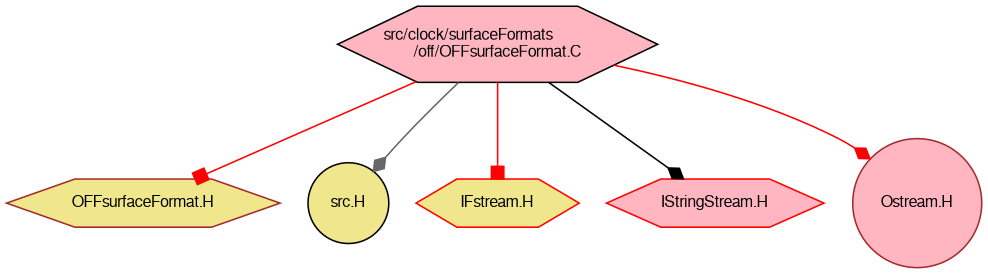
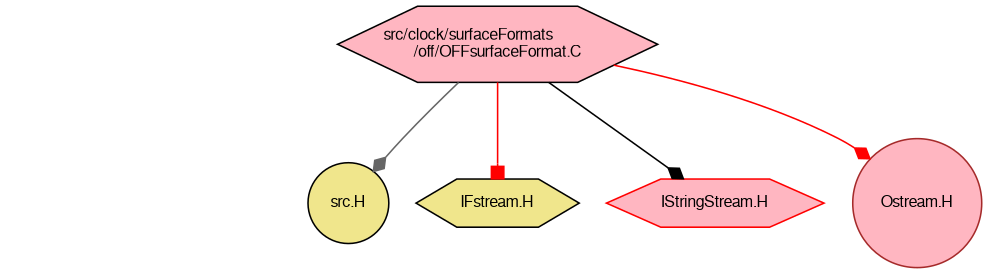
(143, 203) -> none
(498, 203) -> (498, 203)
